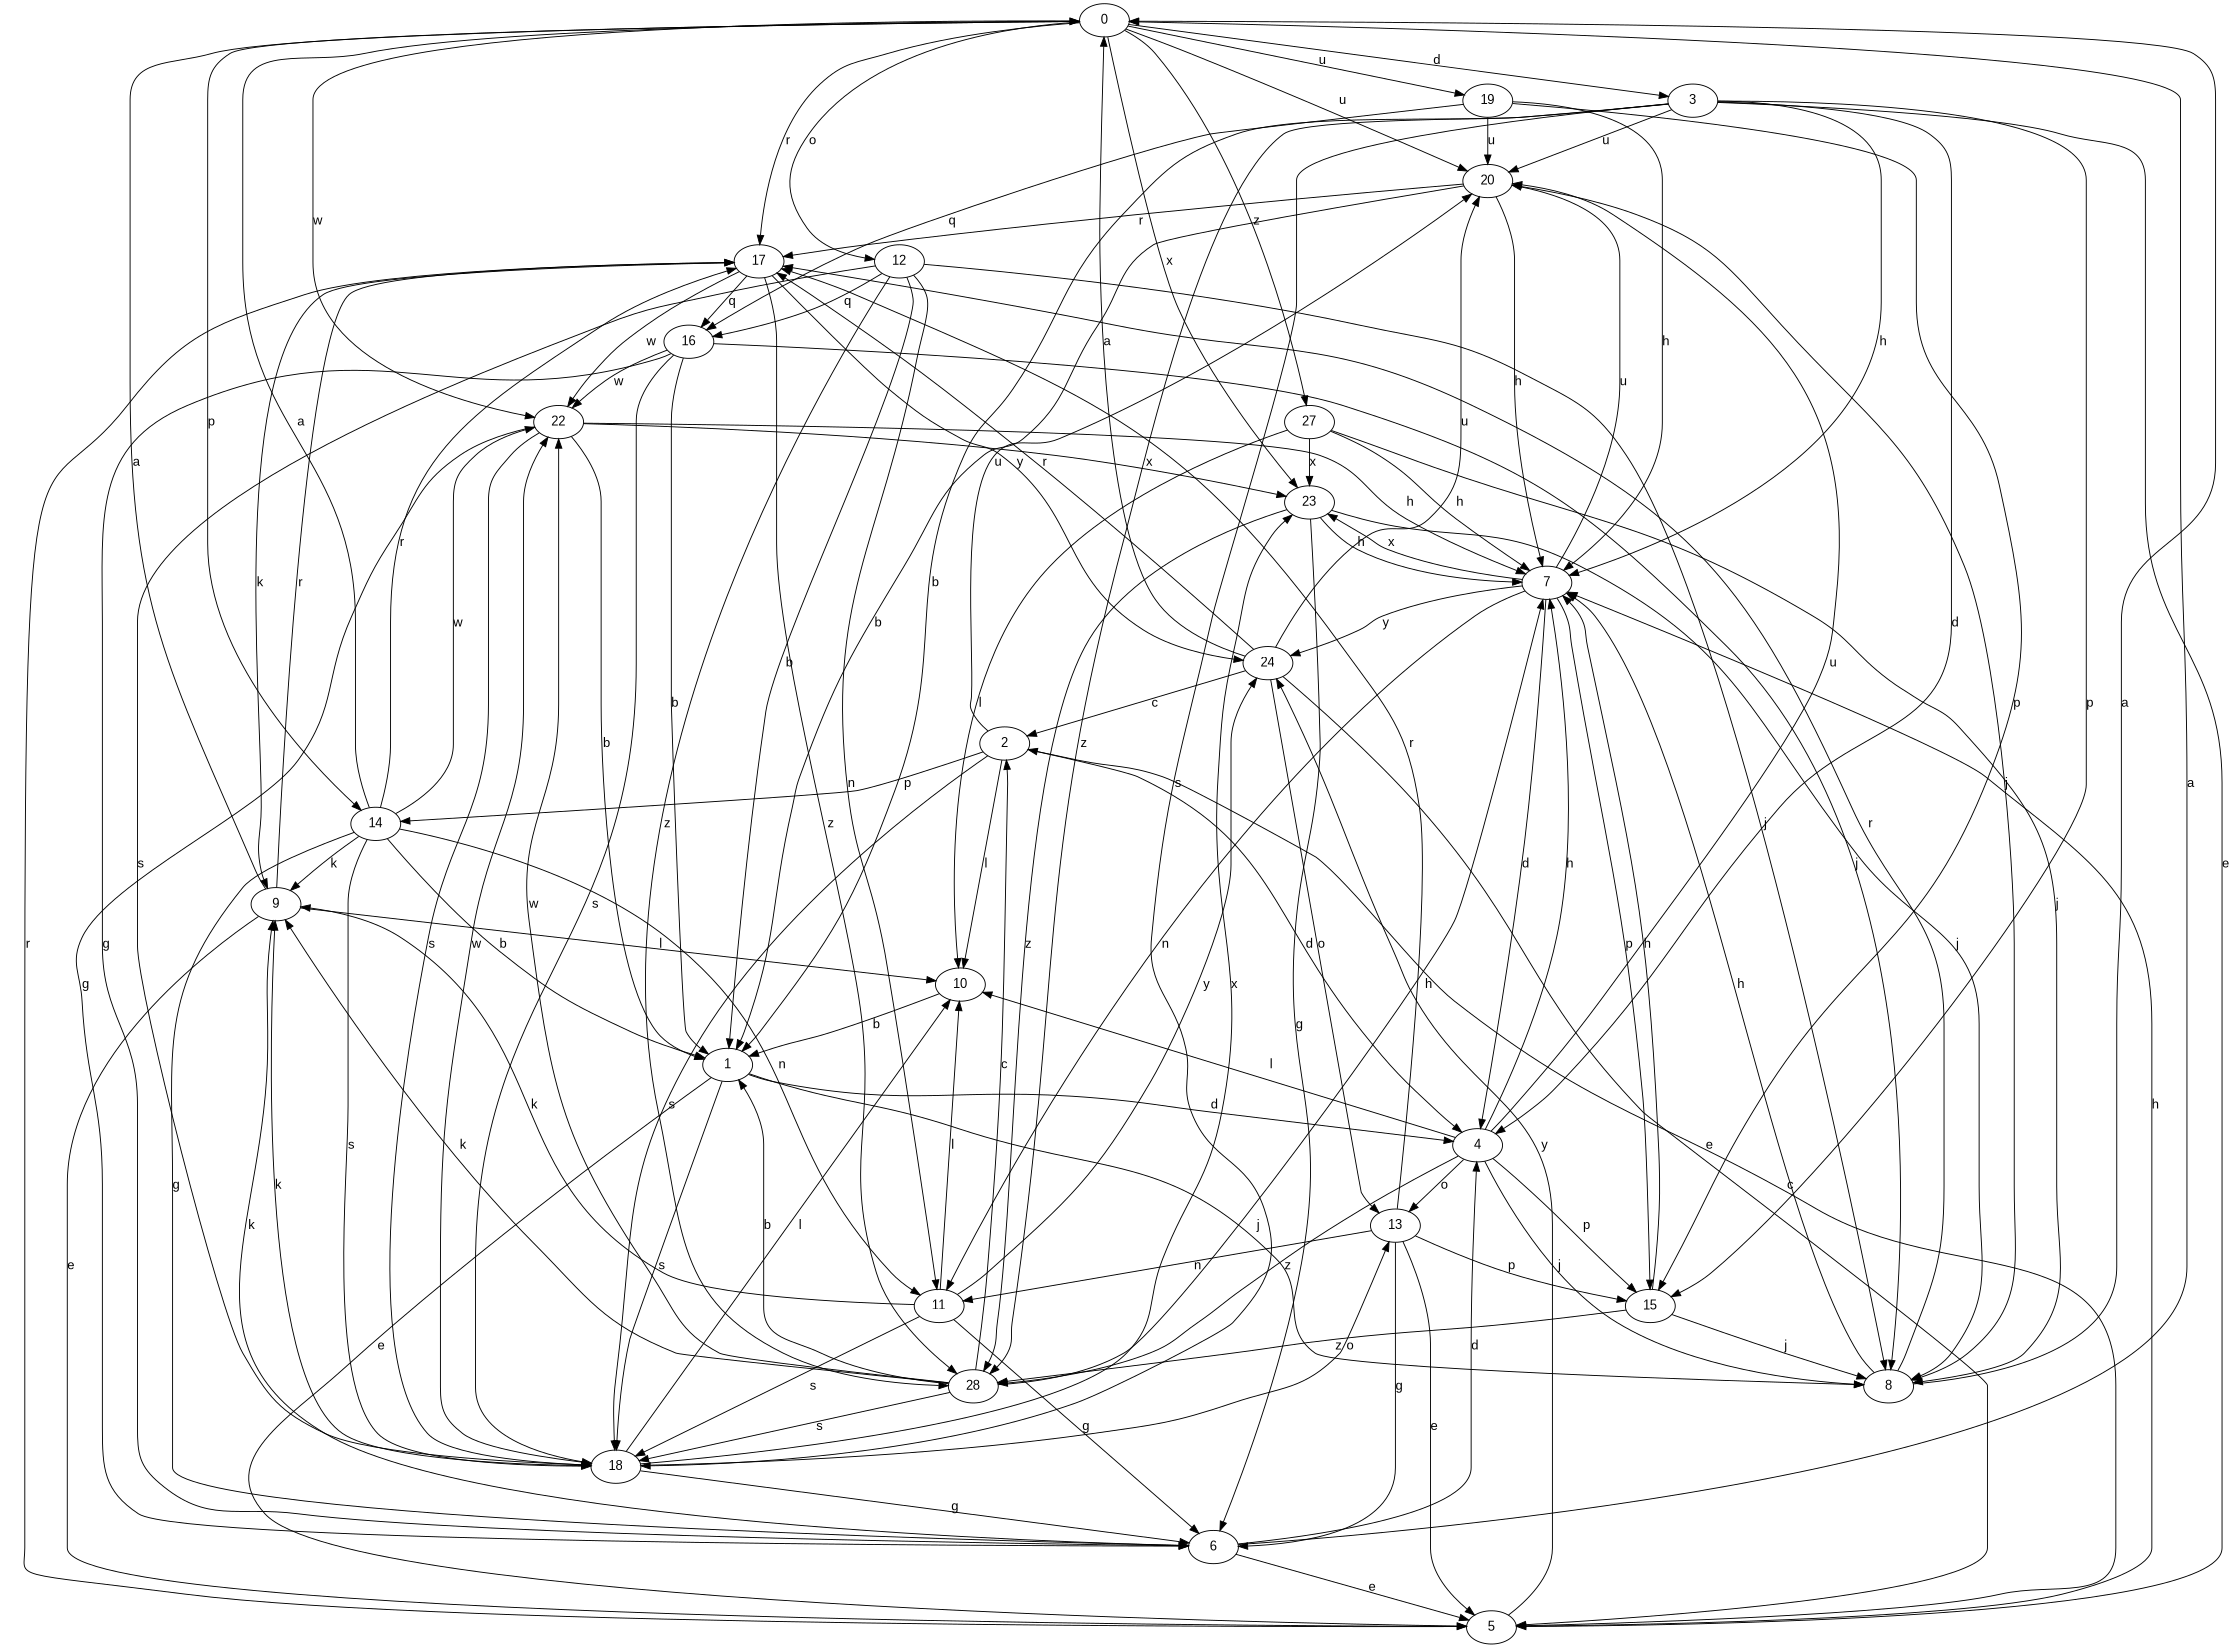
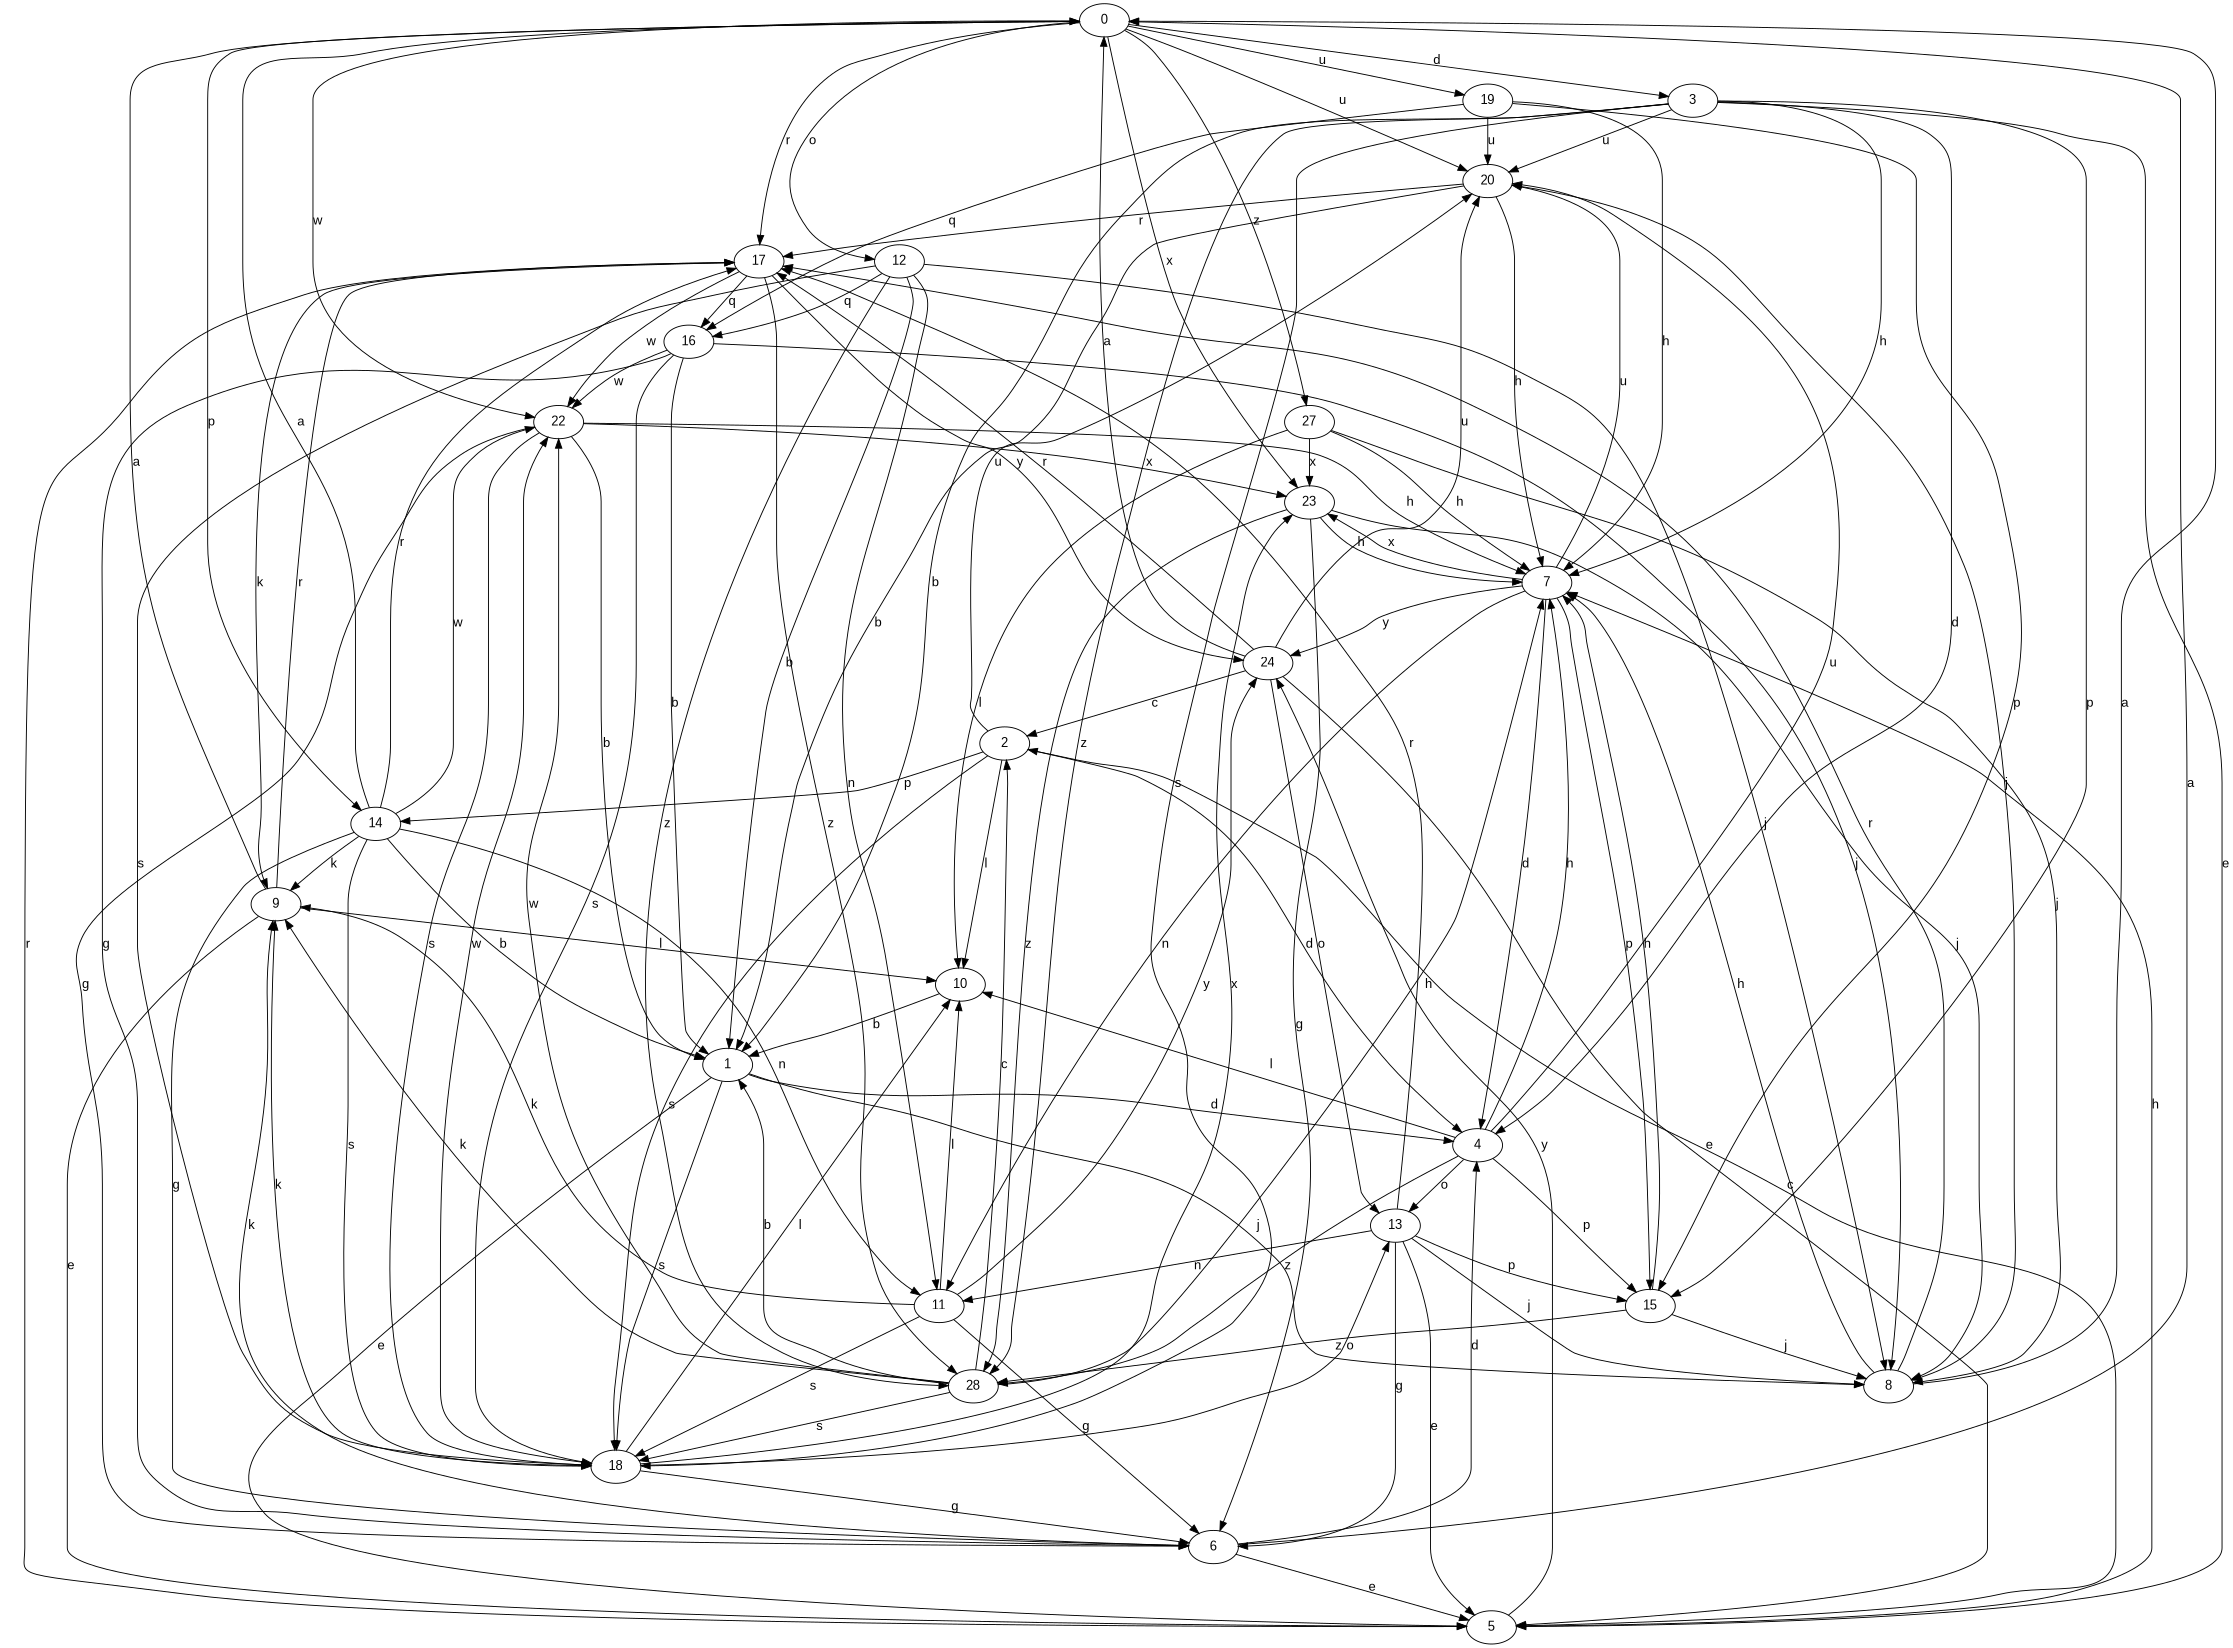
(1633, 1331) -> (1615, 1363)
